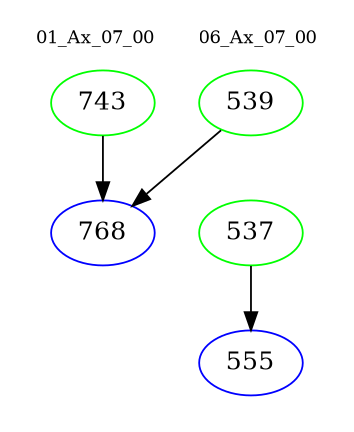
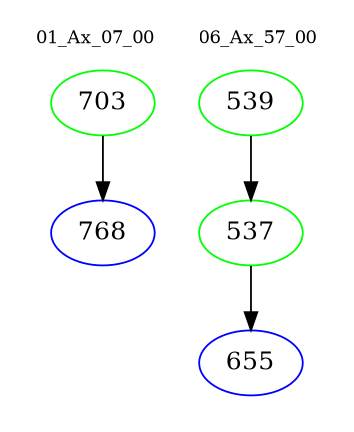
(258, 39) -> (258, 39)
(103, 103) -> (103, 103)
(197, 151) -> (251, 159)
(251, 363) -> (251, 363)
